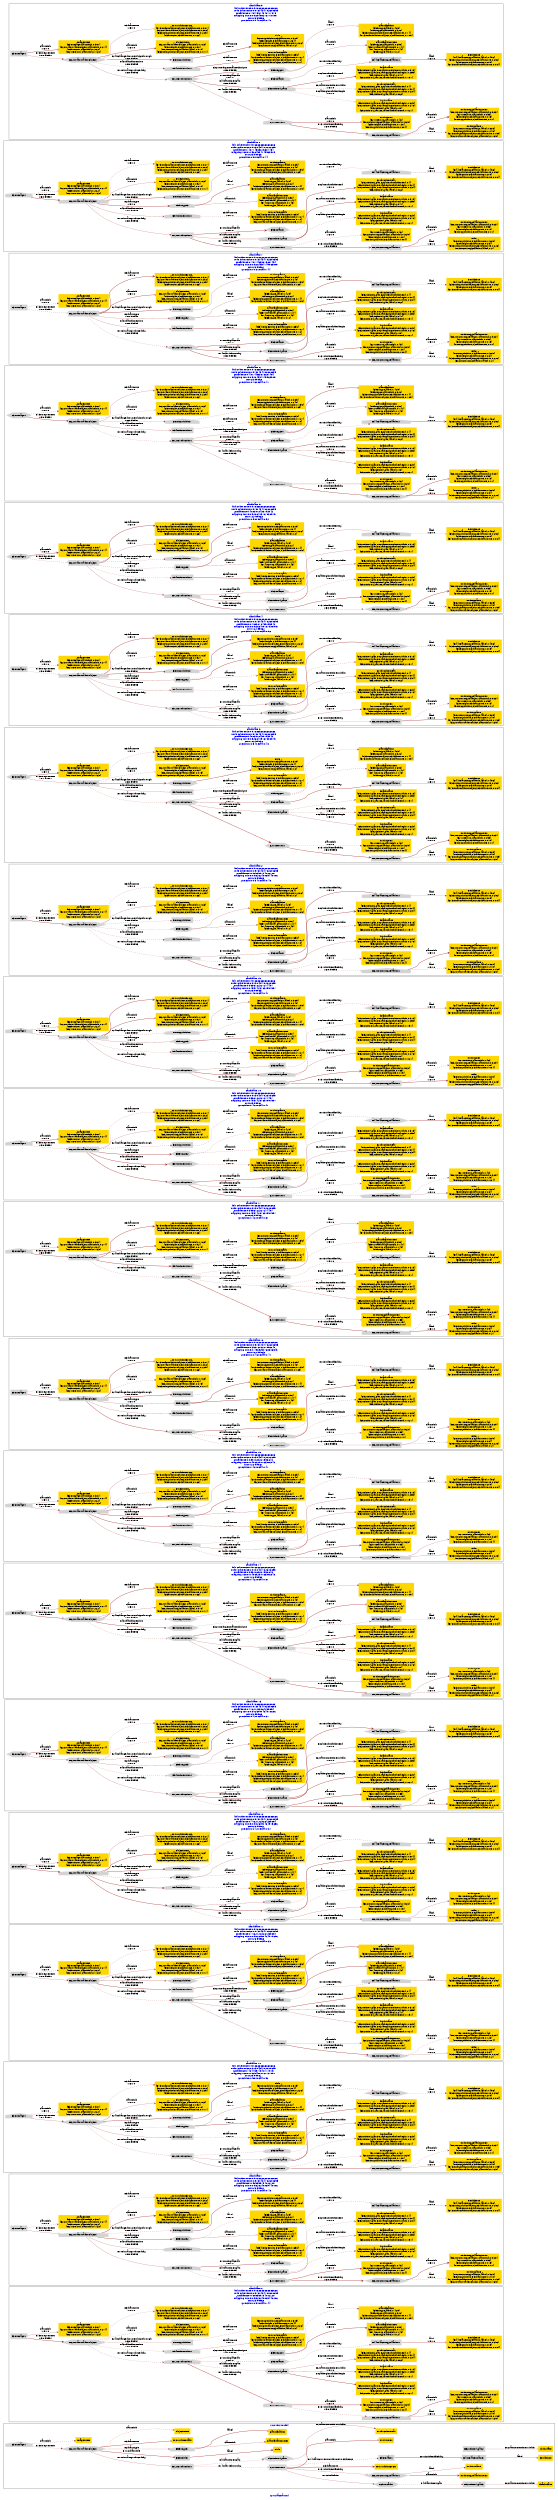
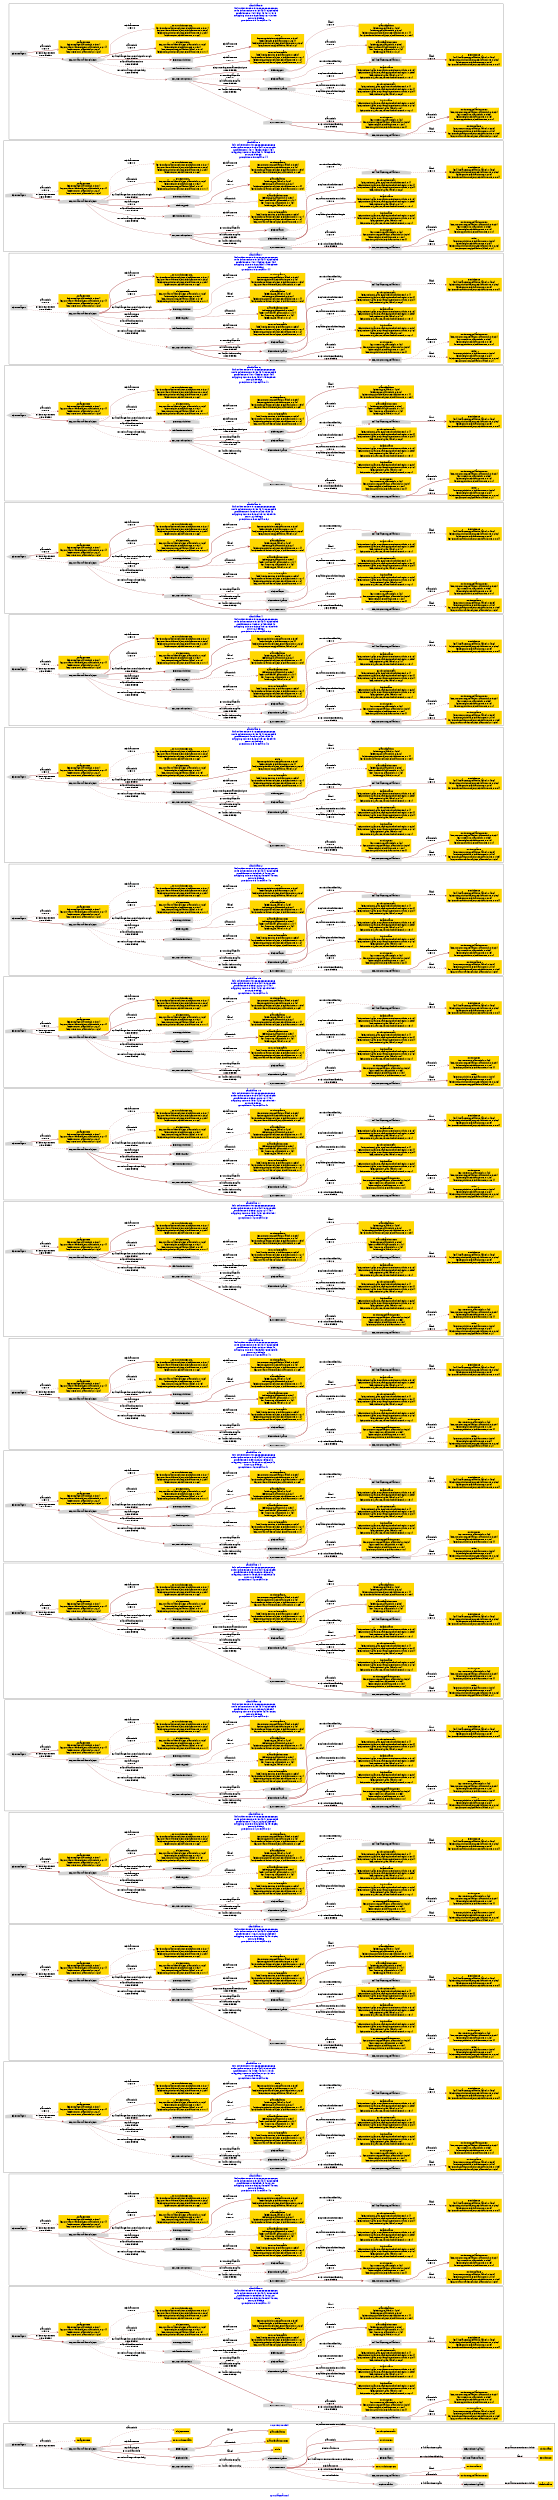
none -> (386, 2449)
